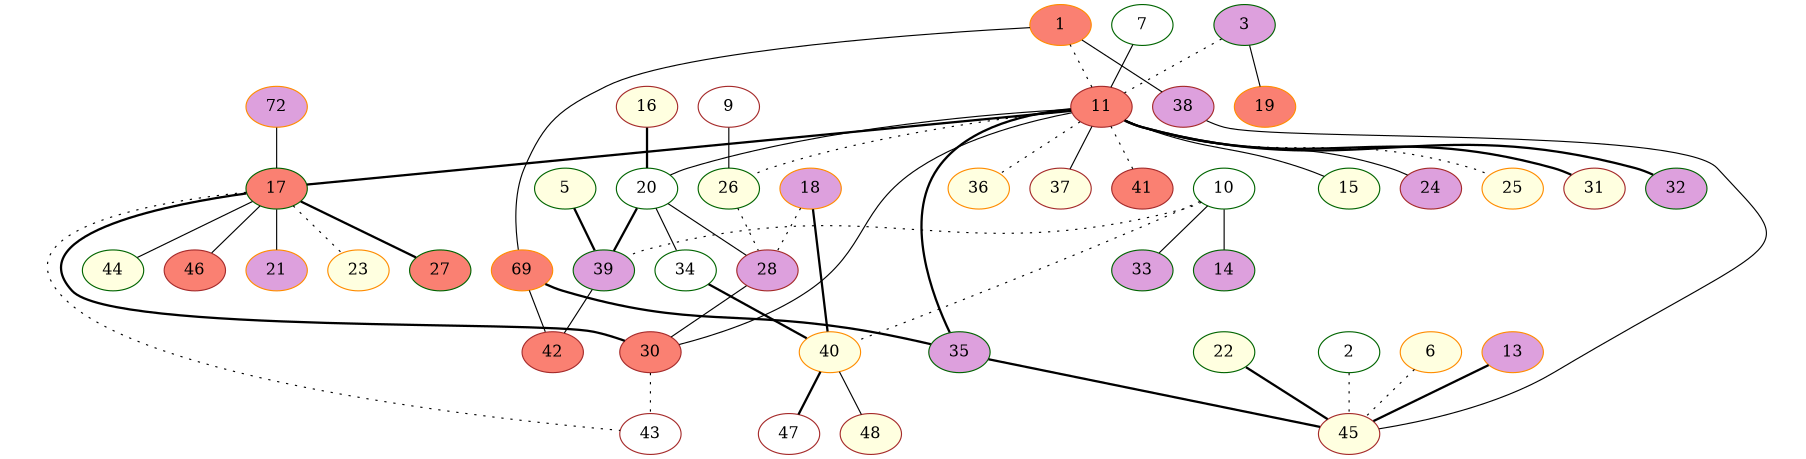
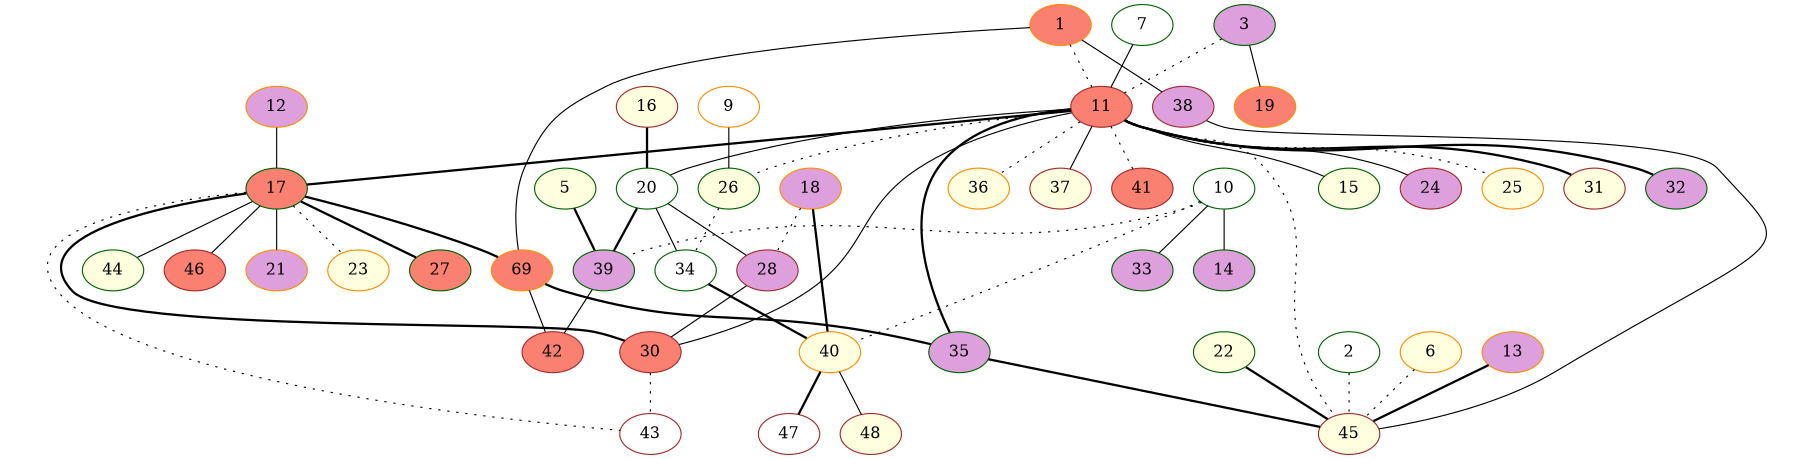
(277, 107) -> (277, 107)
(729, 107) -> (729, 107)
none -> (1293, 217)
none -> (403, 224)
(745, 224) -> (711, 223)
